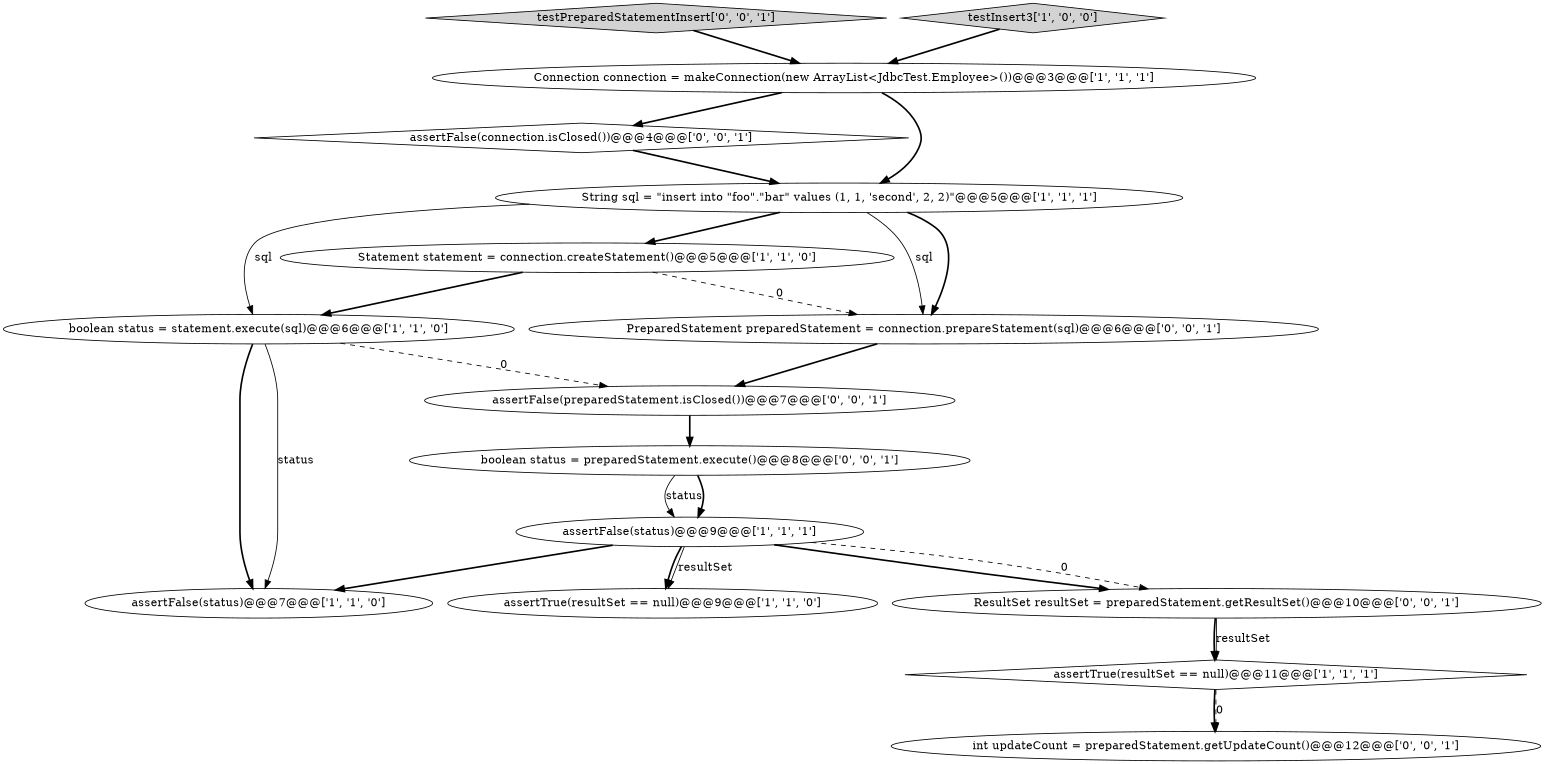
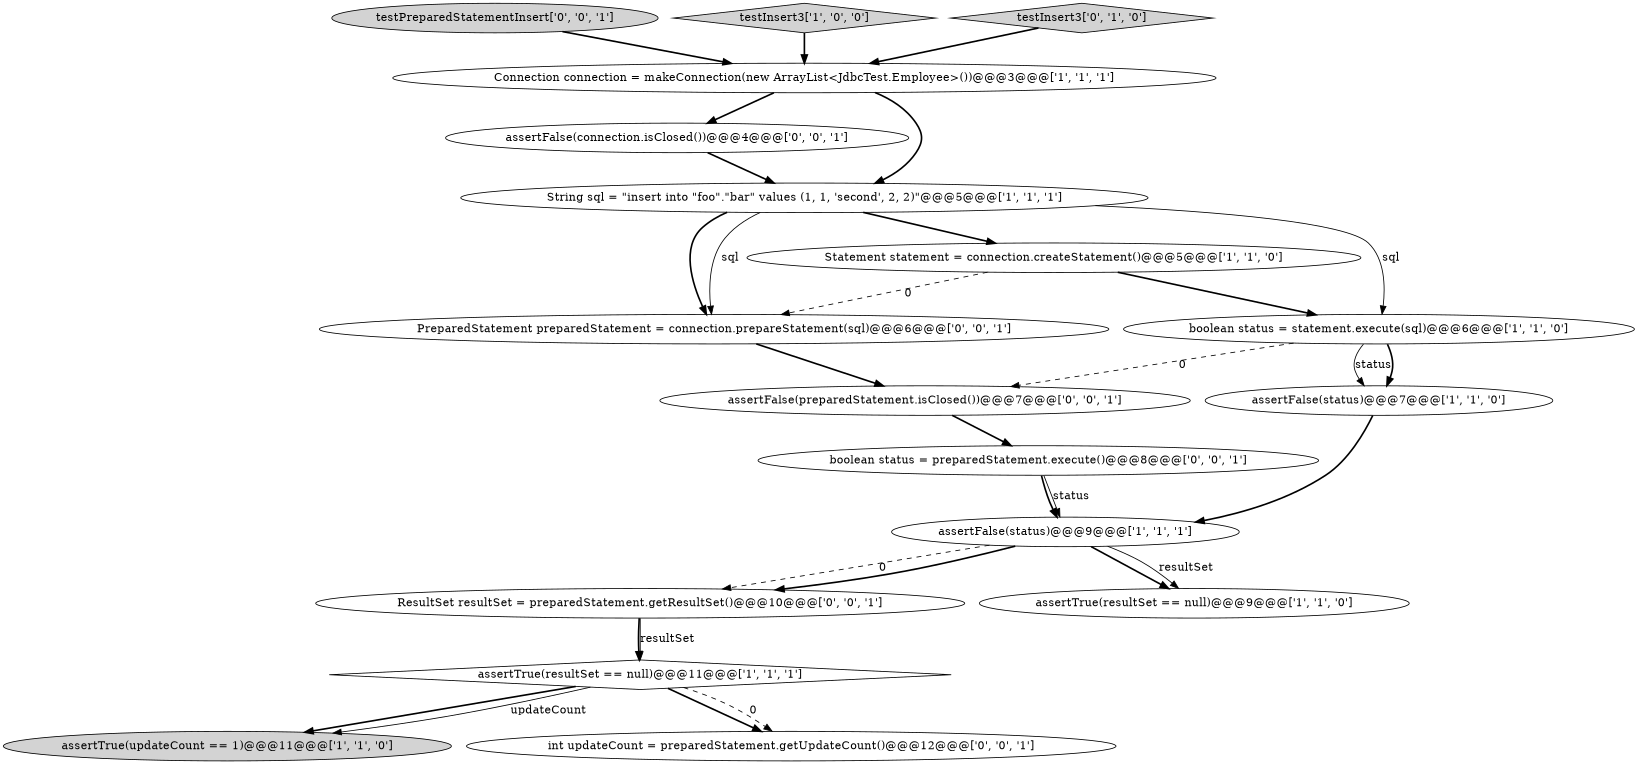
(656, 18) -> (495, 18)
none -> (1082, 18)
(581, 138) -> (677, 138)
(478, 567) -> (1302, 488)
none -> (227, 746)
